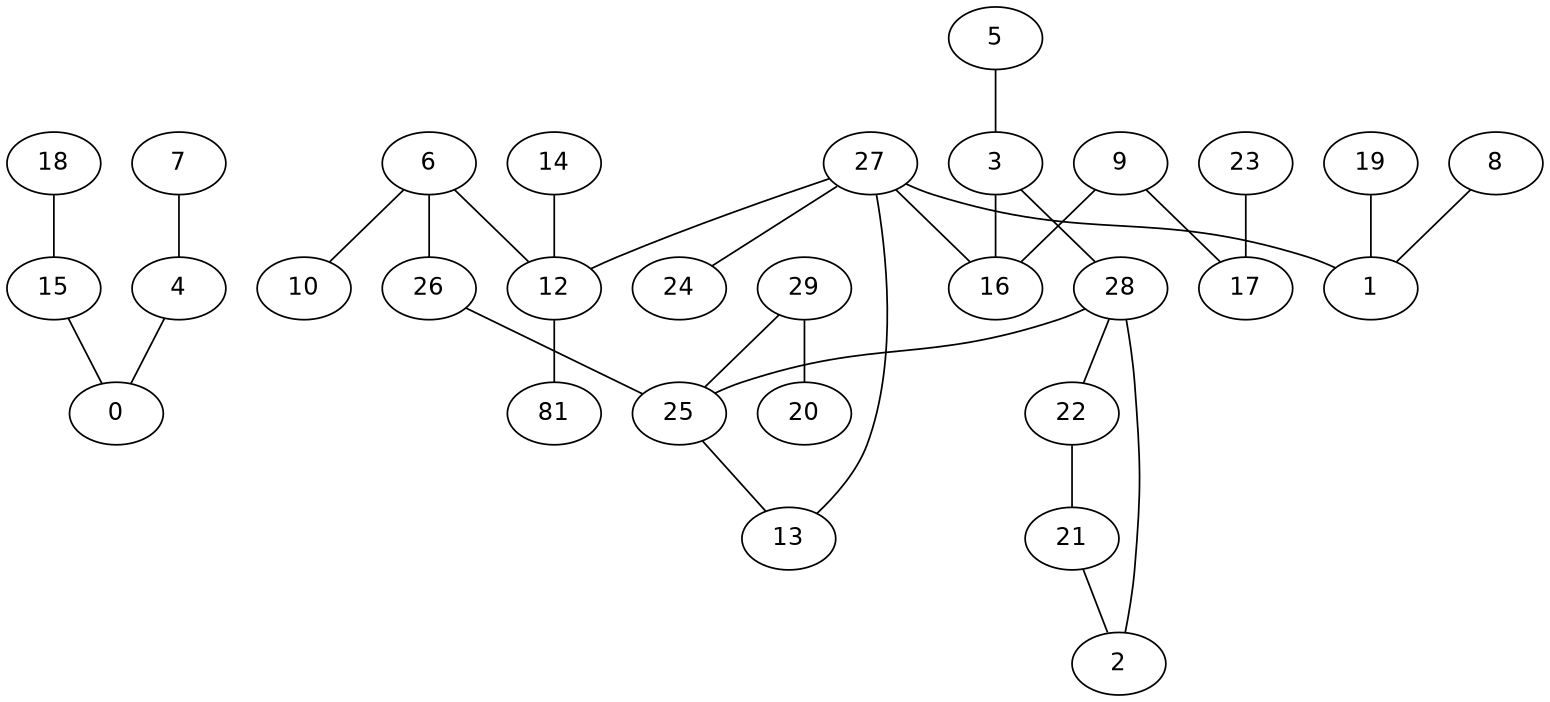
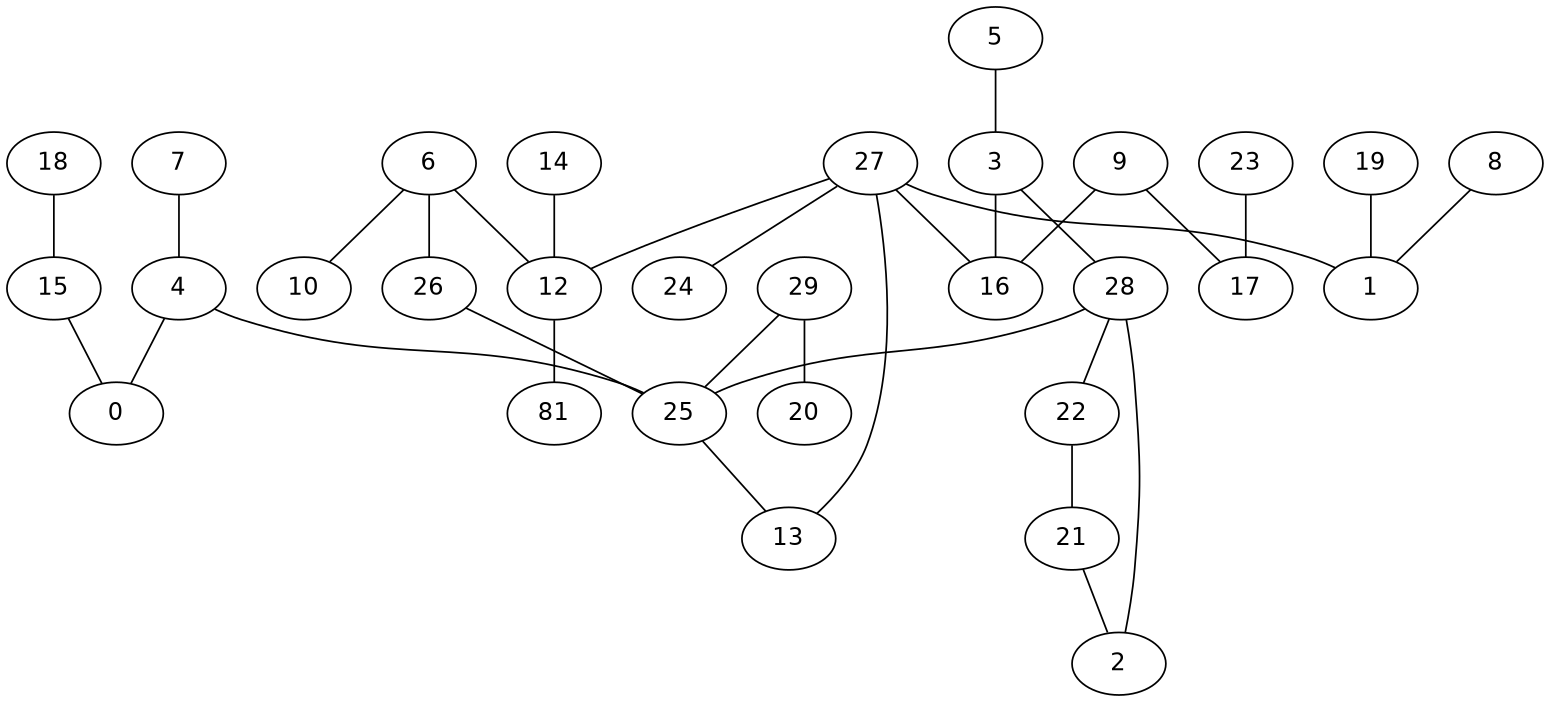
none -> (429, 351)
